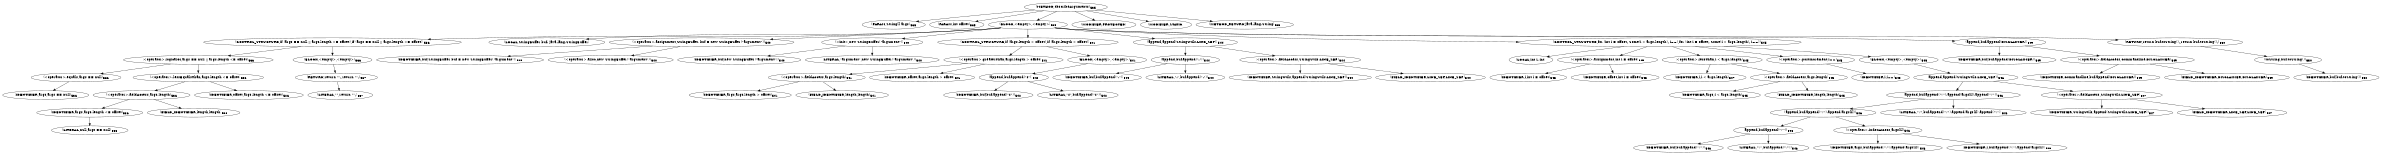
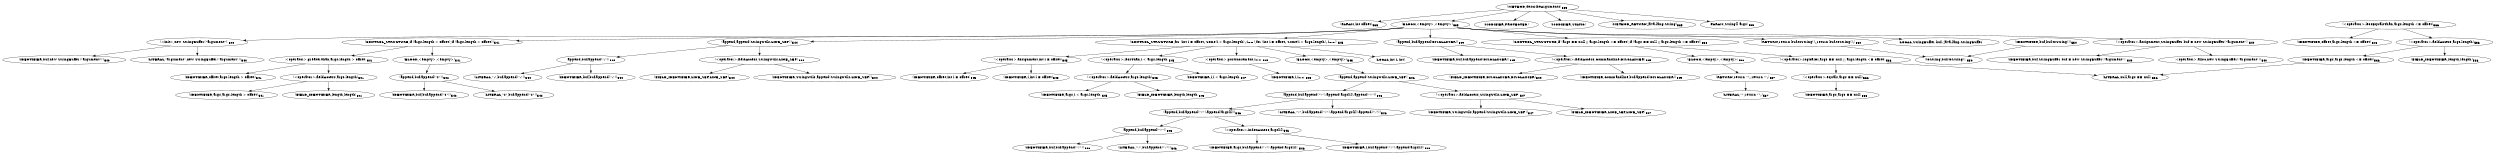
(198, 67) -> (1991, 69)
(2311, 68) -> (1998, 51)
